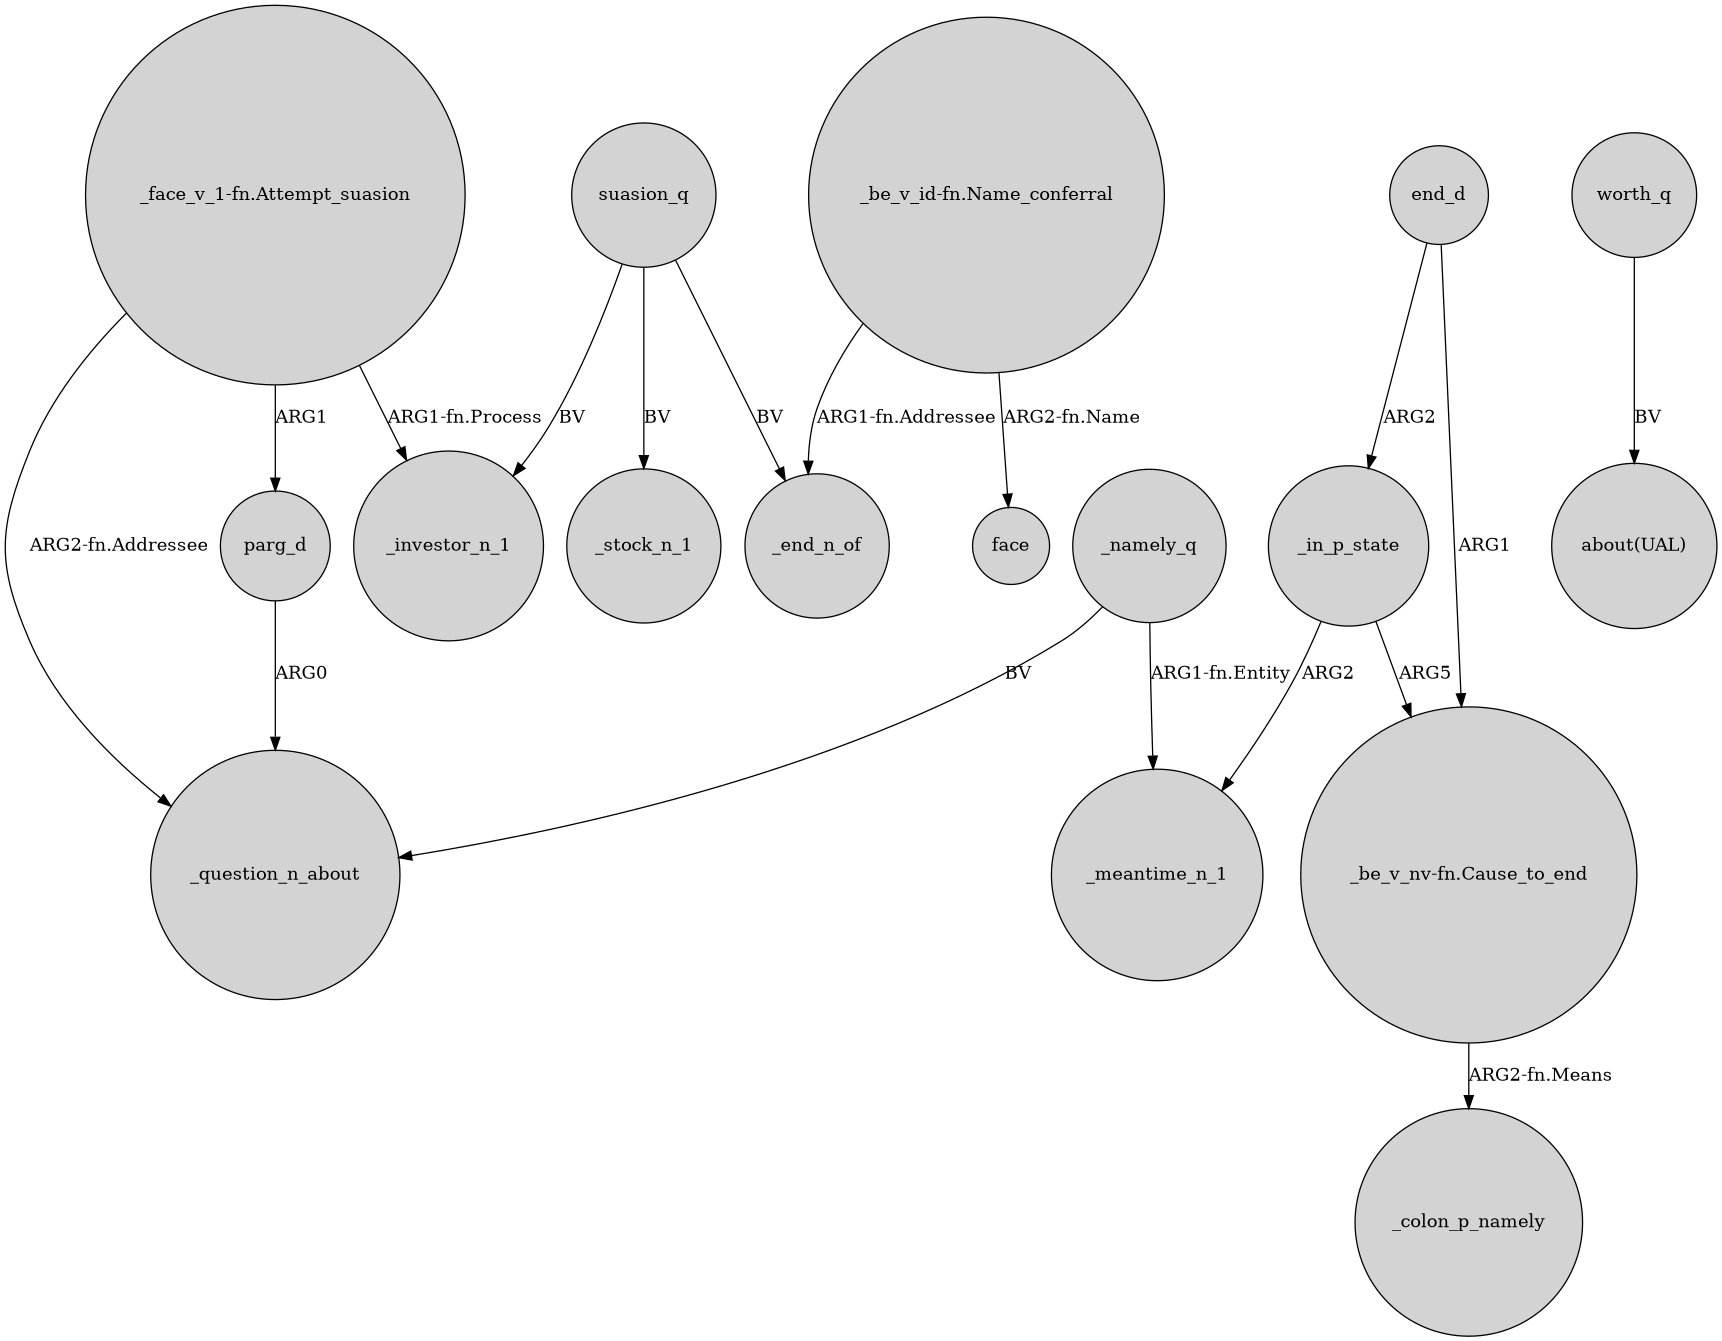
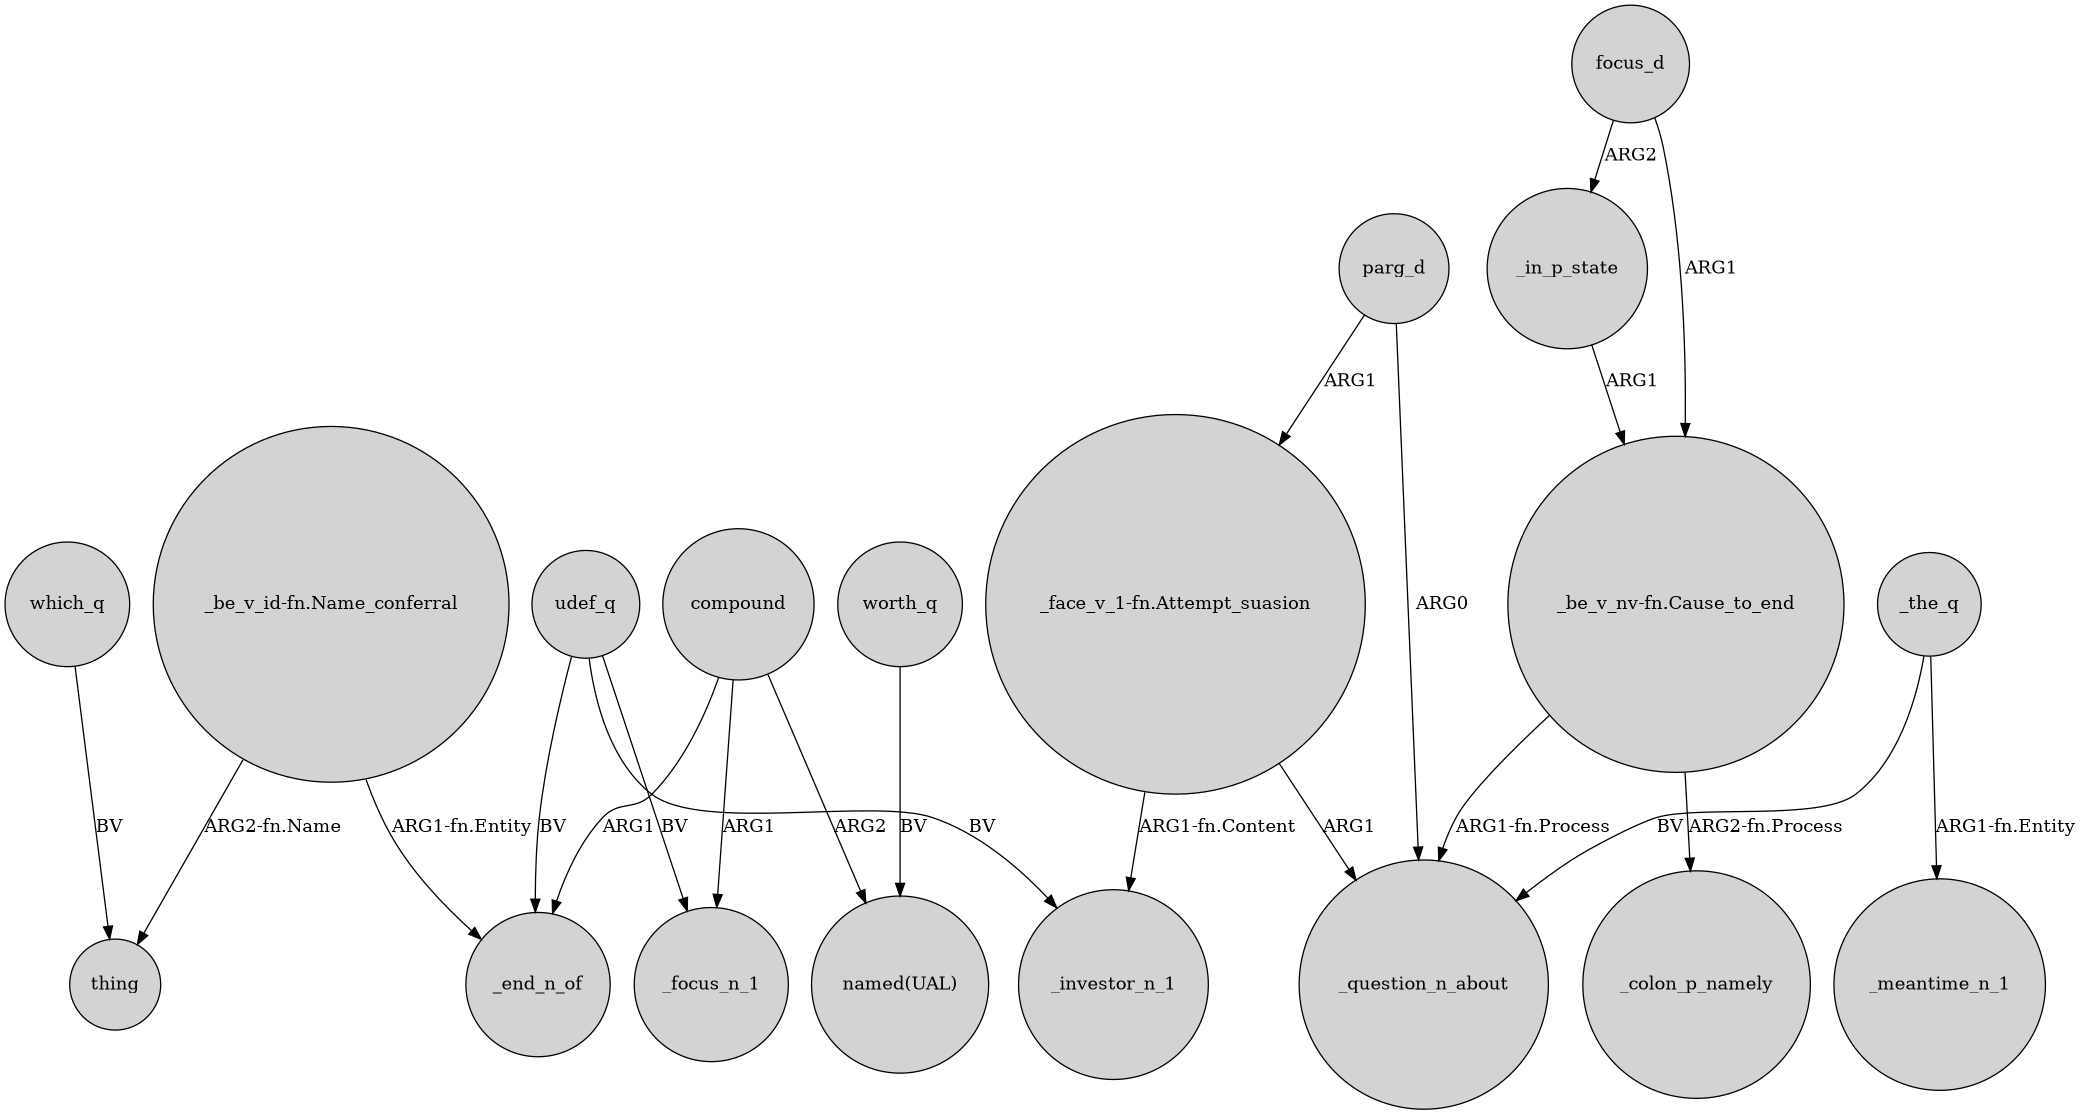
(644, 195) -> (586, 604)
(1439, 195) -> (1631, 64)
(465, 418) -> (1218, 827)
(907, 418) -> (462, 827)
(275, 432) -> (1326, 374)
(120, 546) -> (1349, 827)
(644, 546) -> (711, 985)
(1011, 546) -> (115, 985)
(1149, 546) -> (1929, 604)
(1634, 546) -> (900, 985)
none -> (67, 604)
none -> (738, 604)
(1425, 674) -> (1633, 381)
(1280, 703) -> none
none -> (1488, 776)
(1541, 1076) -> (1766, 827)
